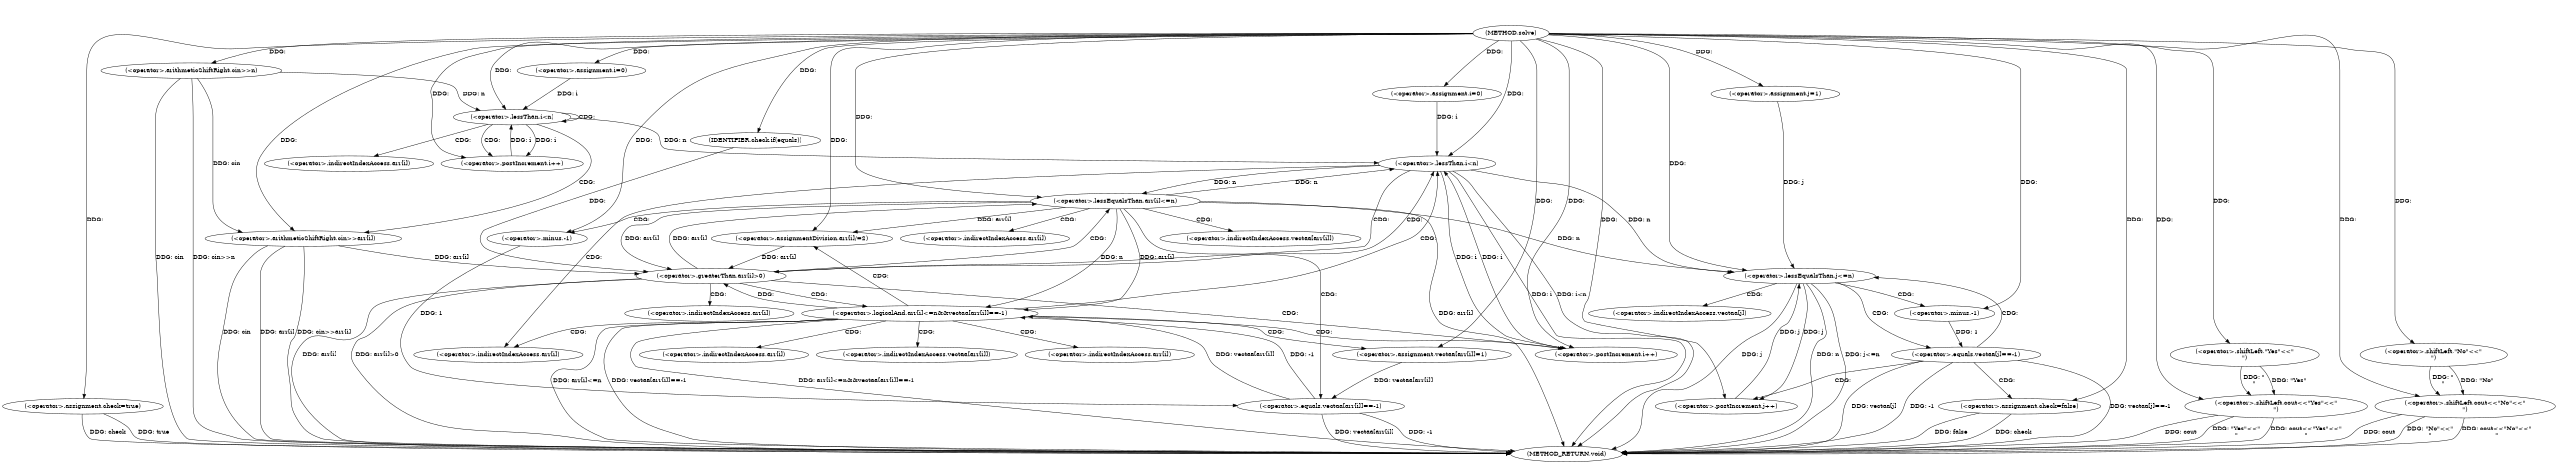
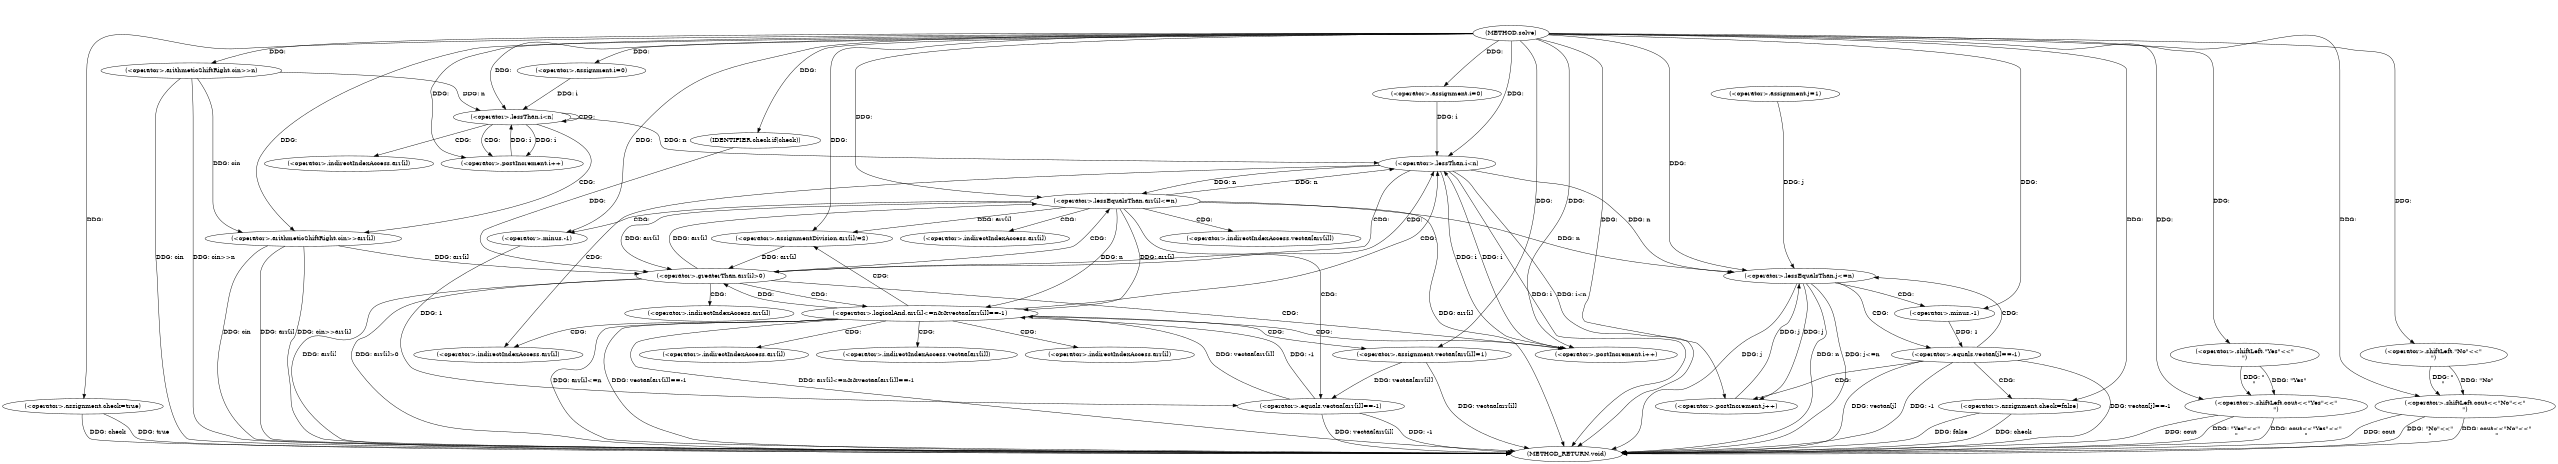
(1658, 45) -> none
(755, 140) -> (755, 140)
(1680, 313) -> none
none -> (1462, 421)
